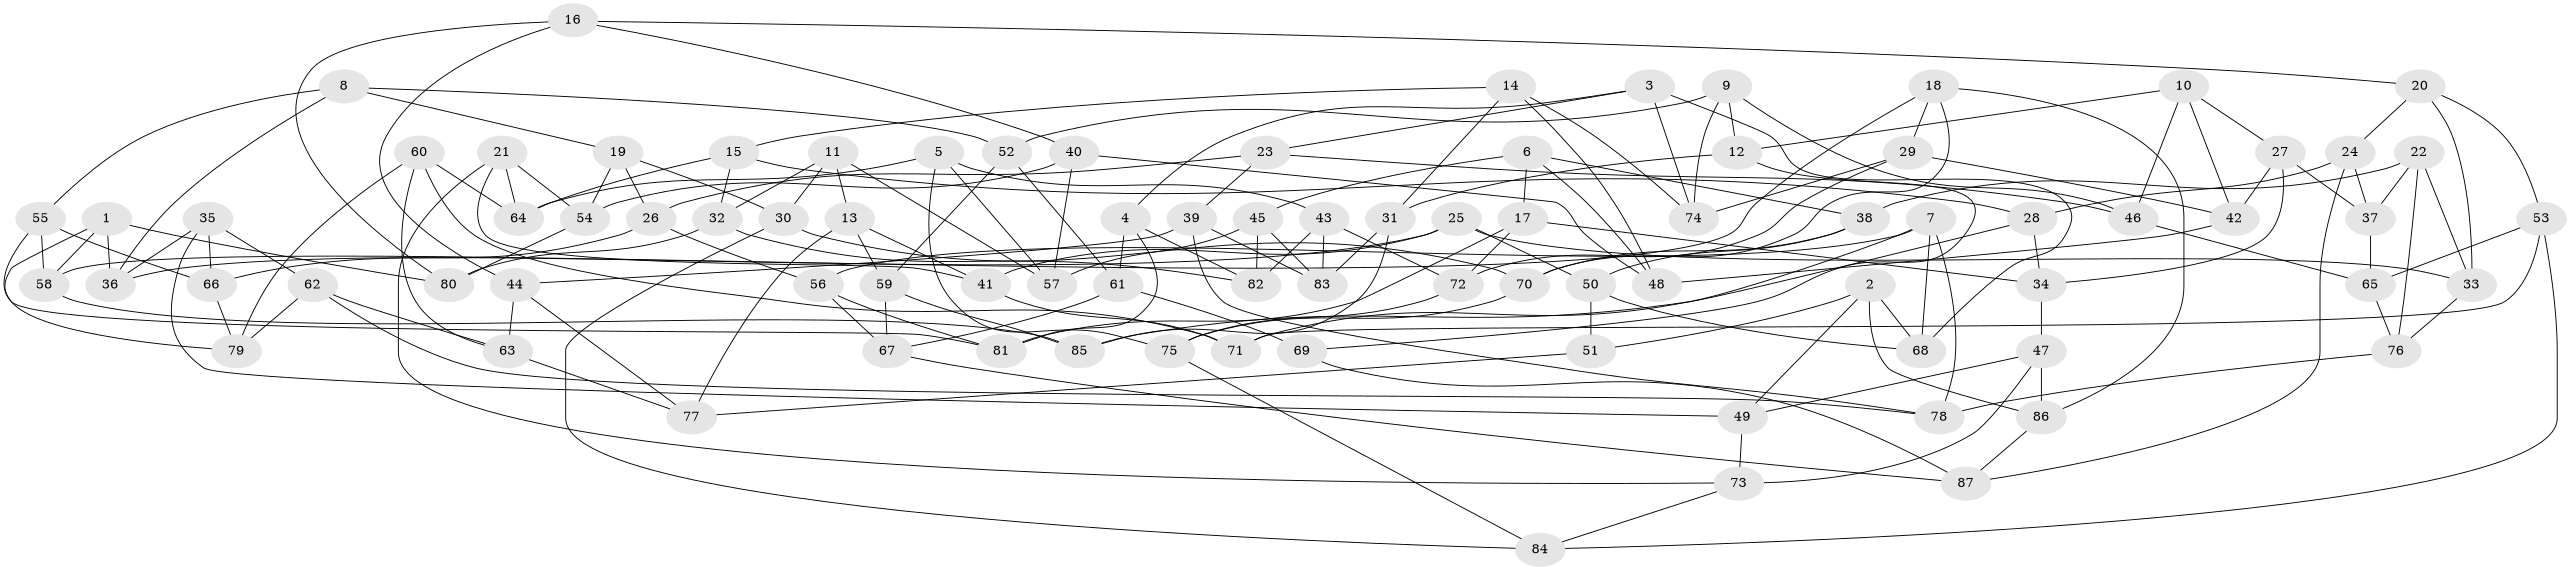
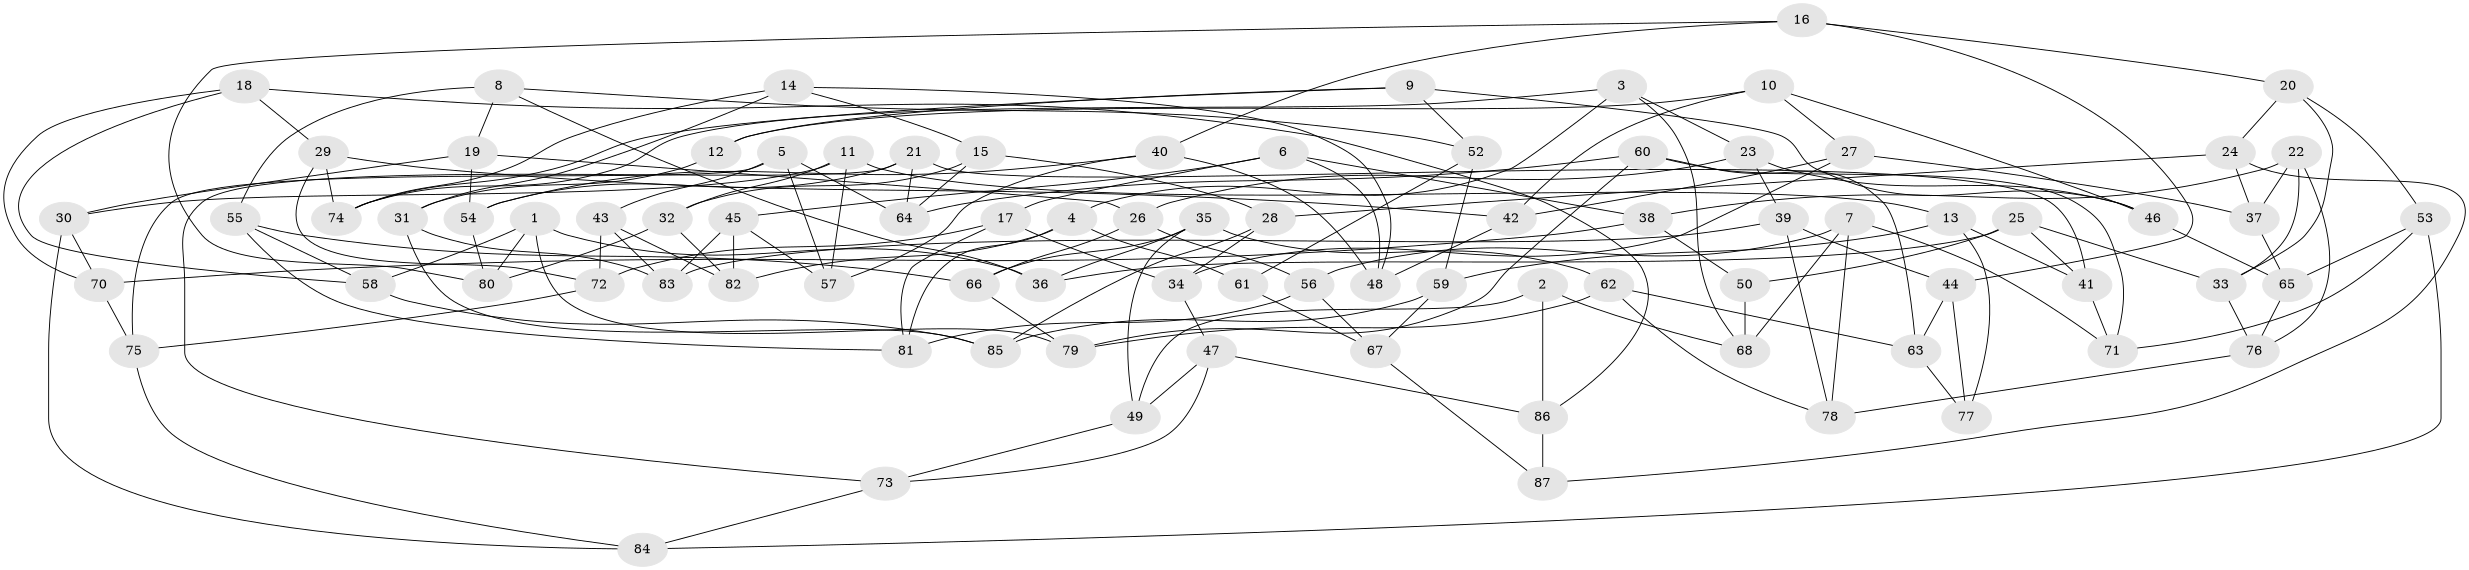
(1302, 351) -> none
(1591, 351) -> none
